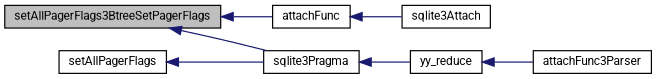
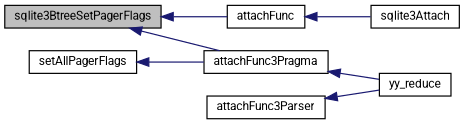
(113, 17) -> (83, 17)
(311, 62) -> (266, 62)
(514, 62) -> (358, 93)
